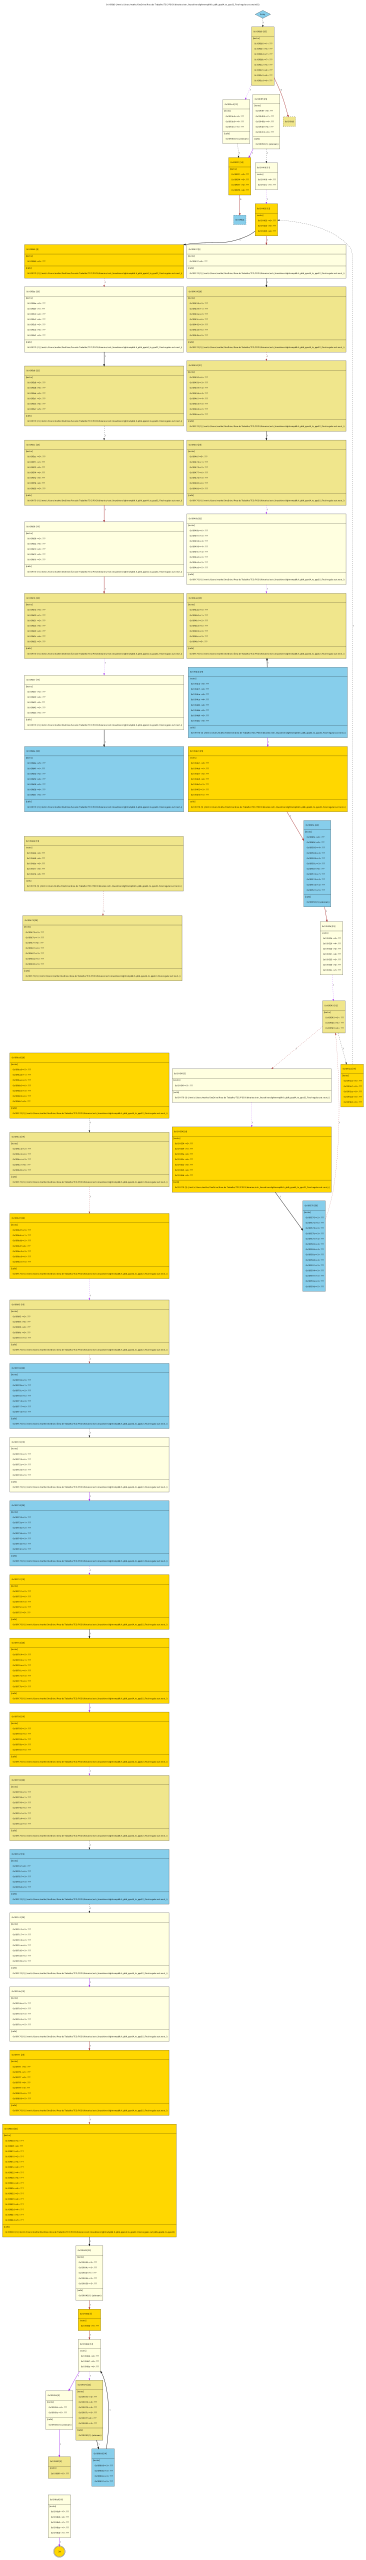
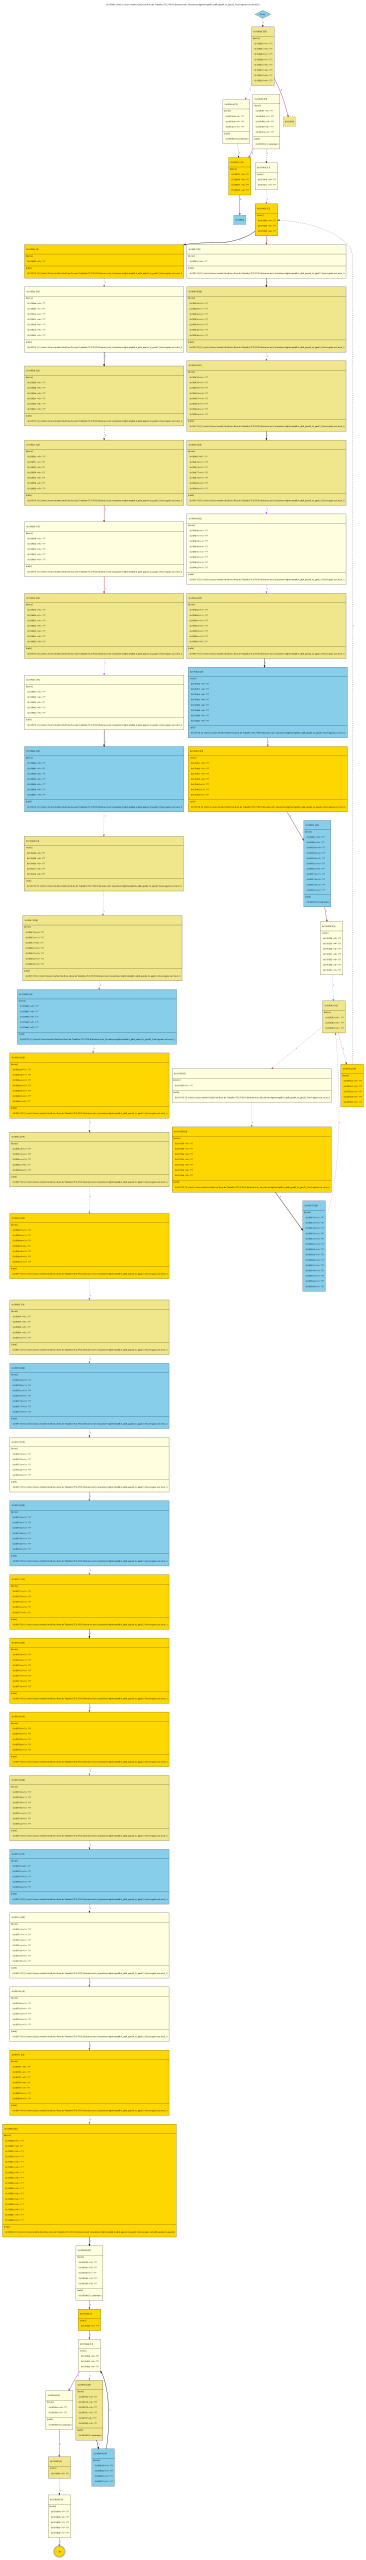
(267, 664) -> (265, 662)
none -> (104, 823)
none -> (97, 1017)
none -> (59, 2486)
